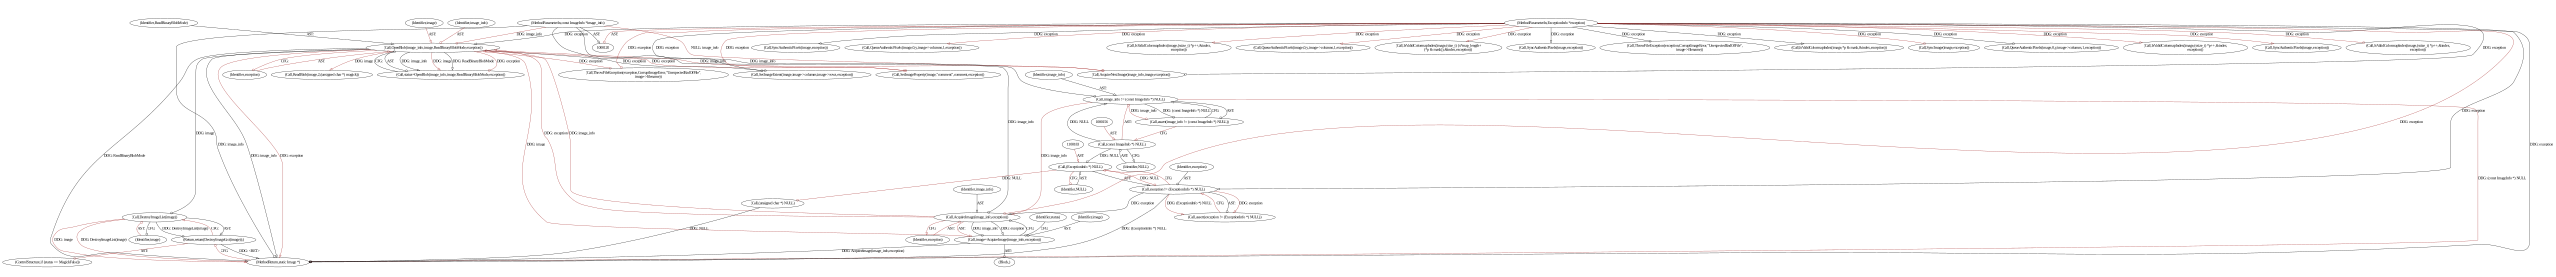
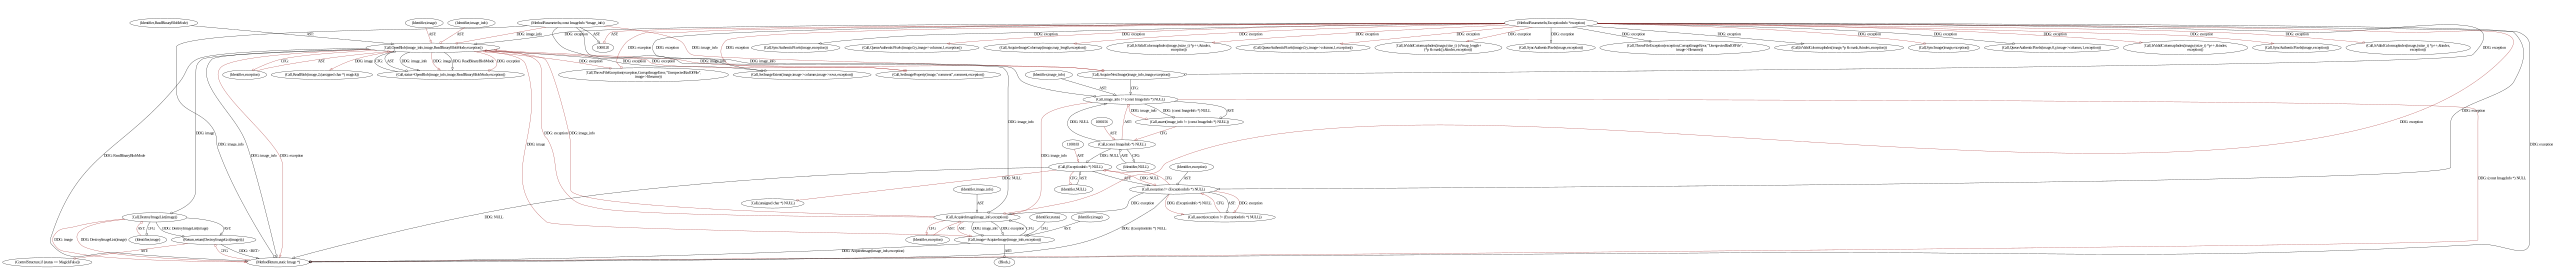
(705, 48) -> (705, 48)
none -> (1043, 48)
(1199, 105) -> (1131, 86)
(201, 224) -> none
(538, 255) -> (669, 187)
